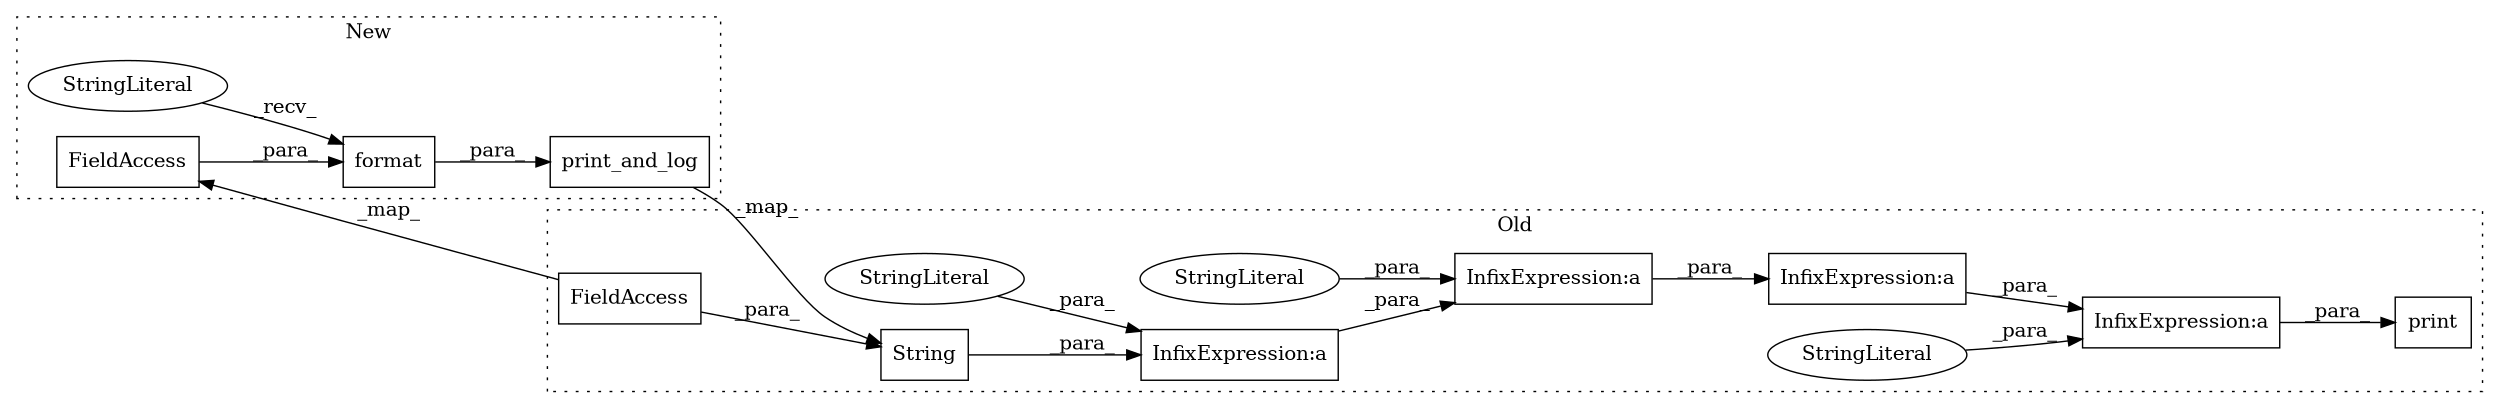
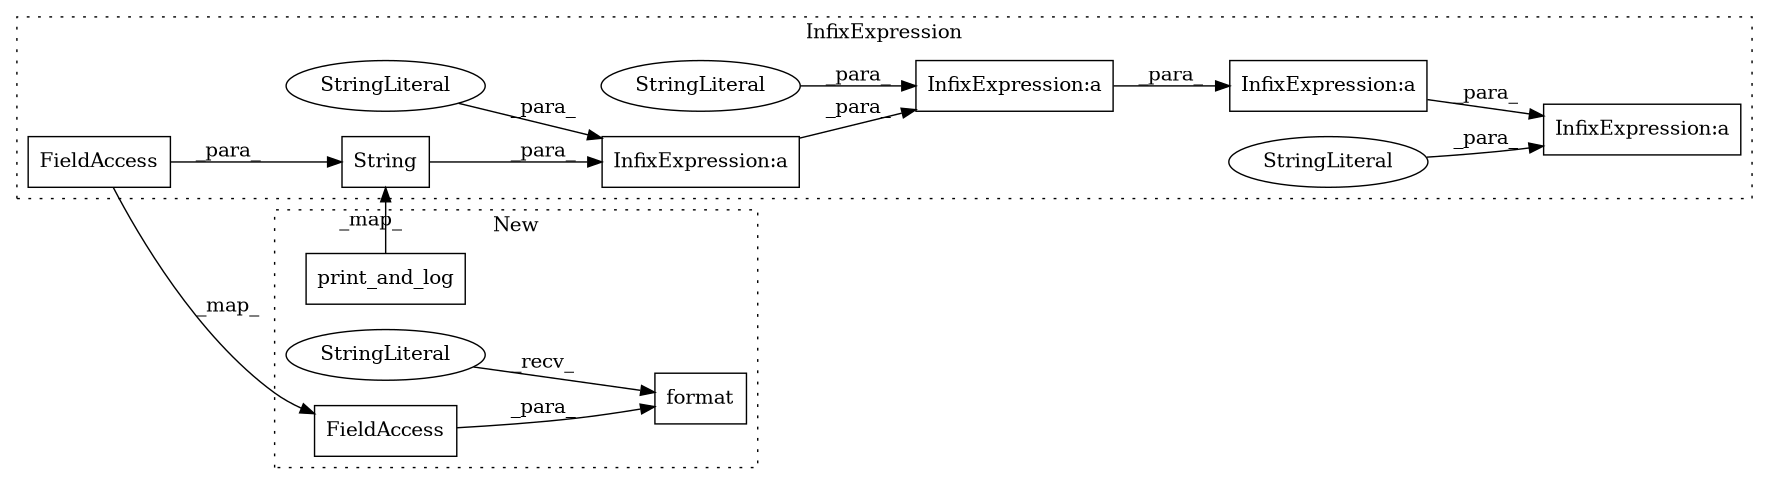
(486, 162) -> none
(1515, 226) -> (884, 33)
(2433, 323) -> none
